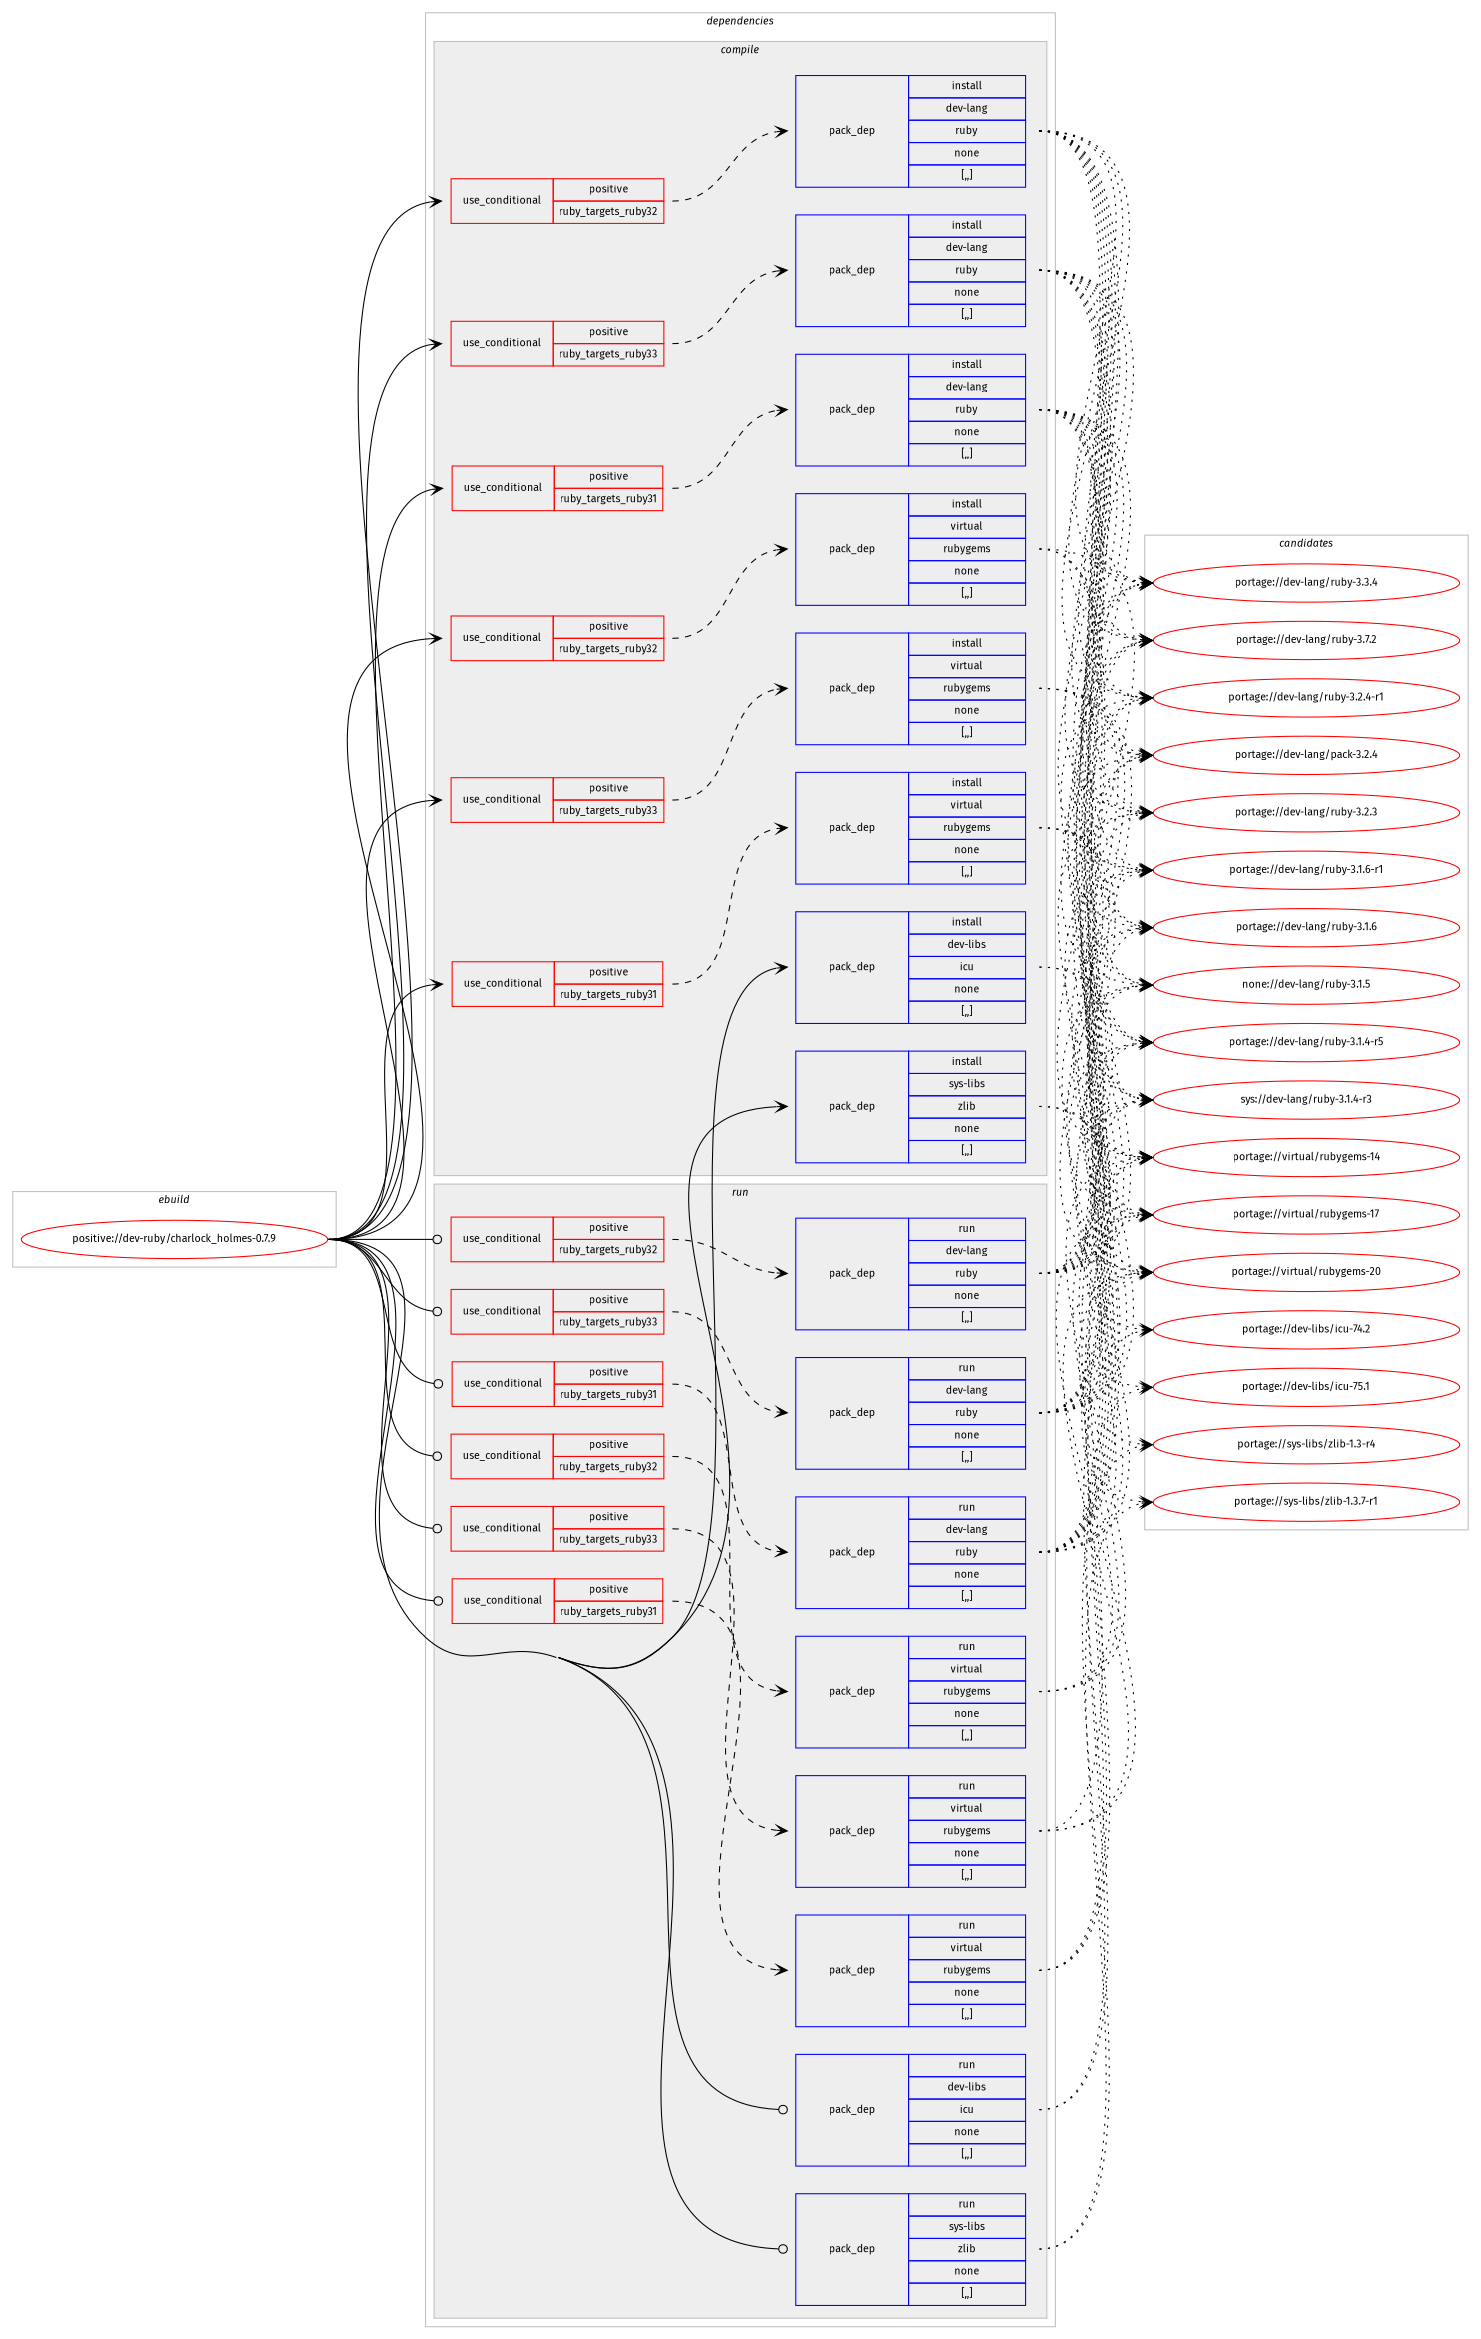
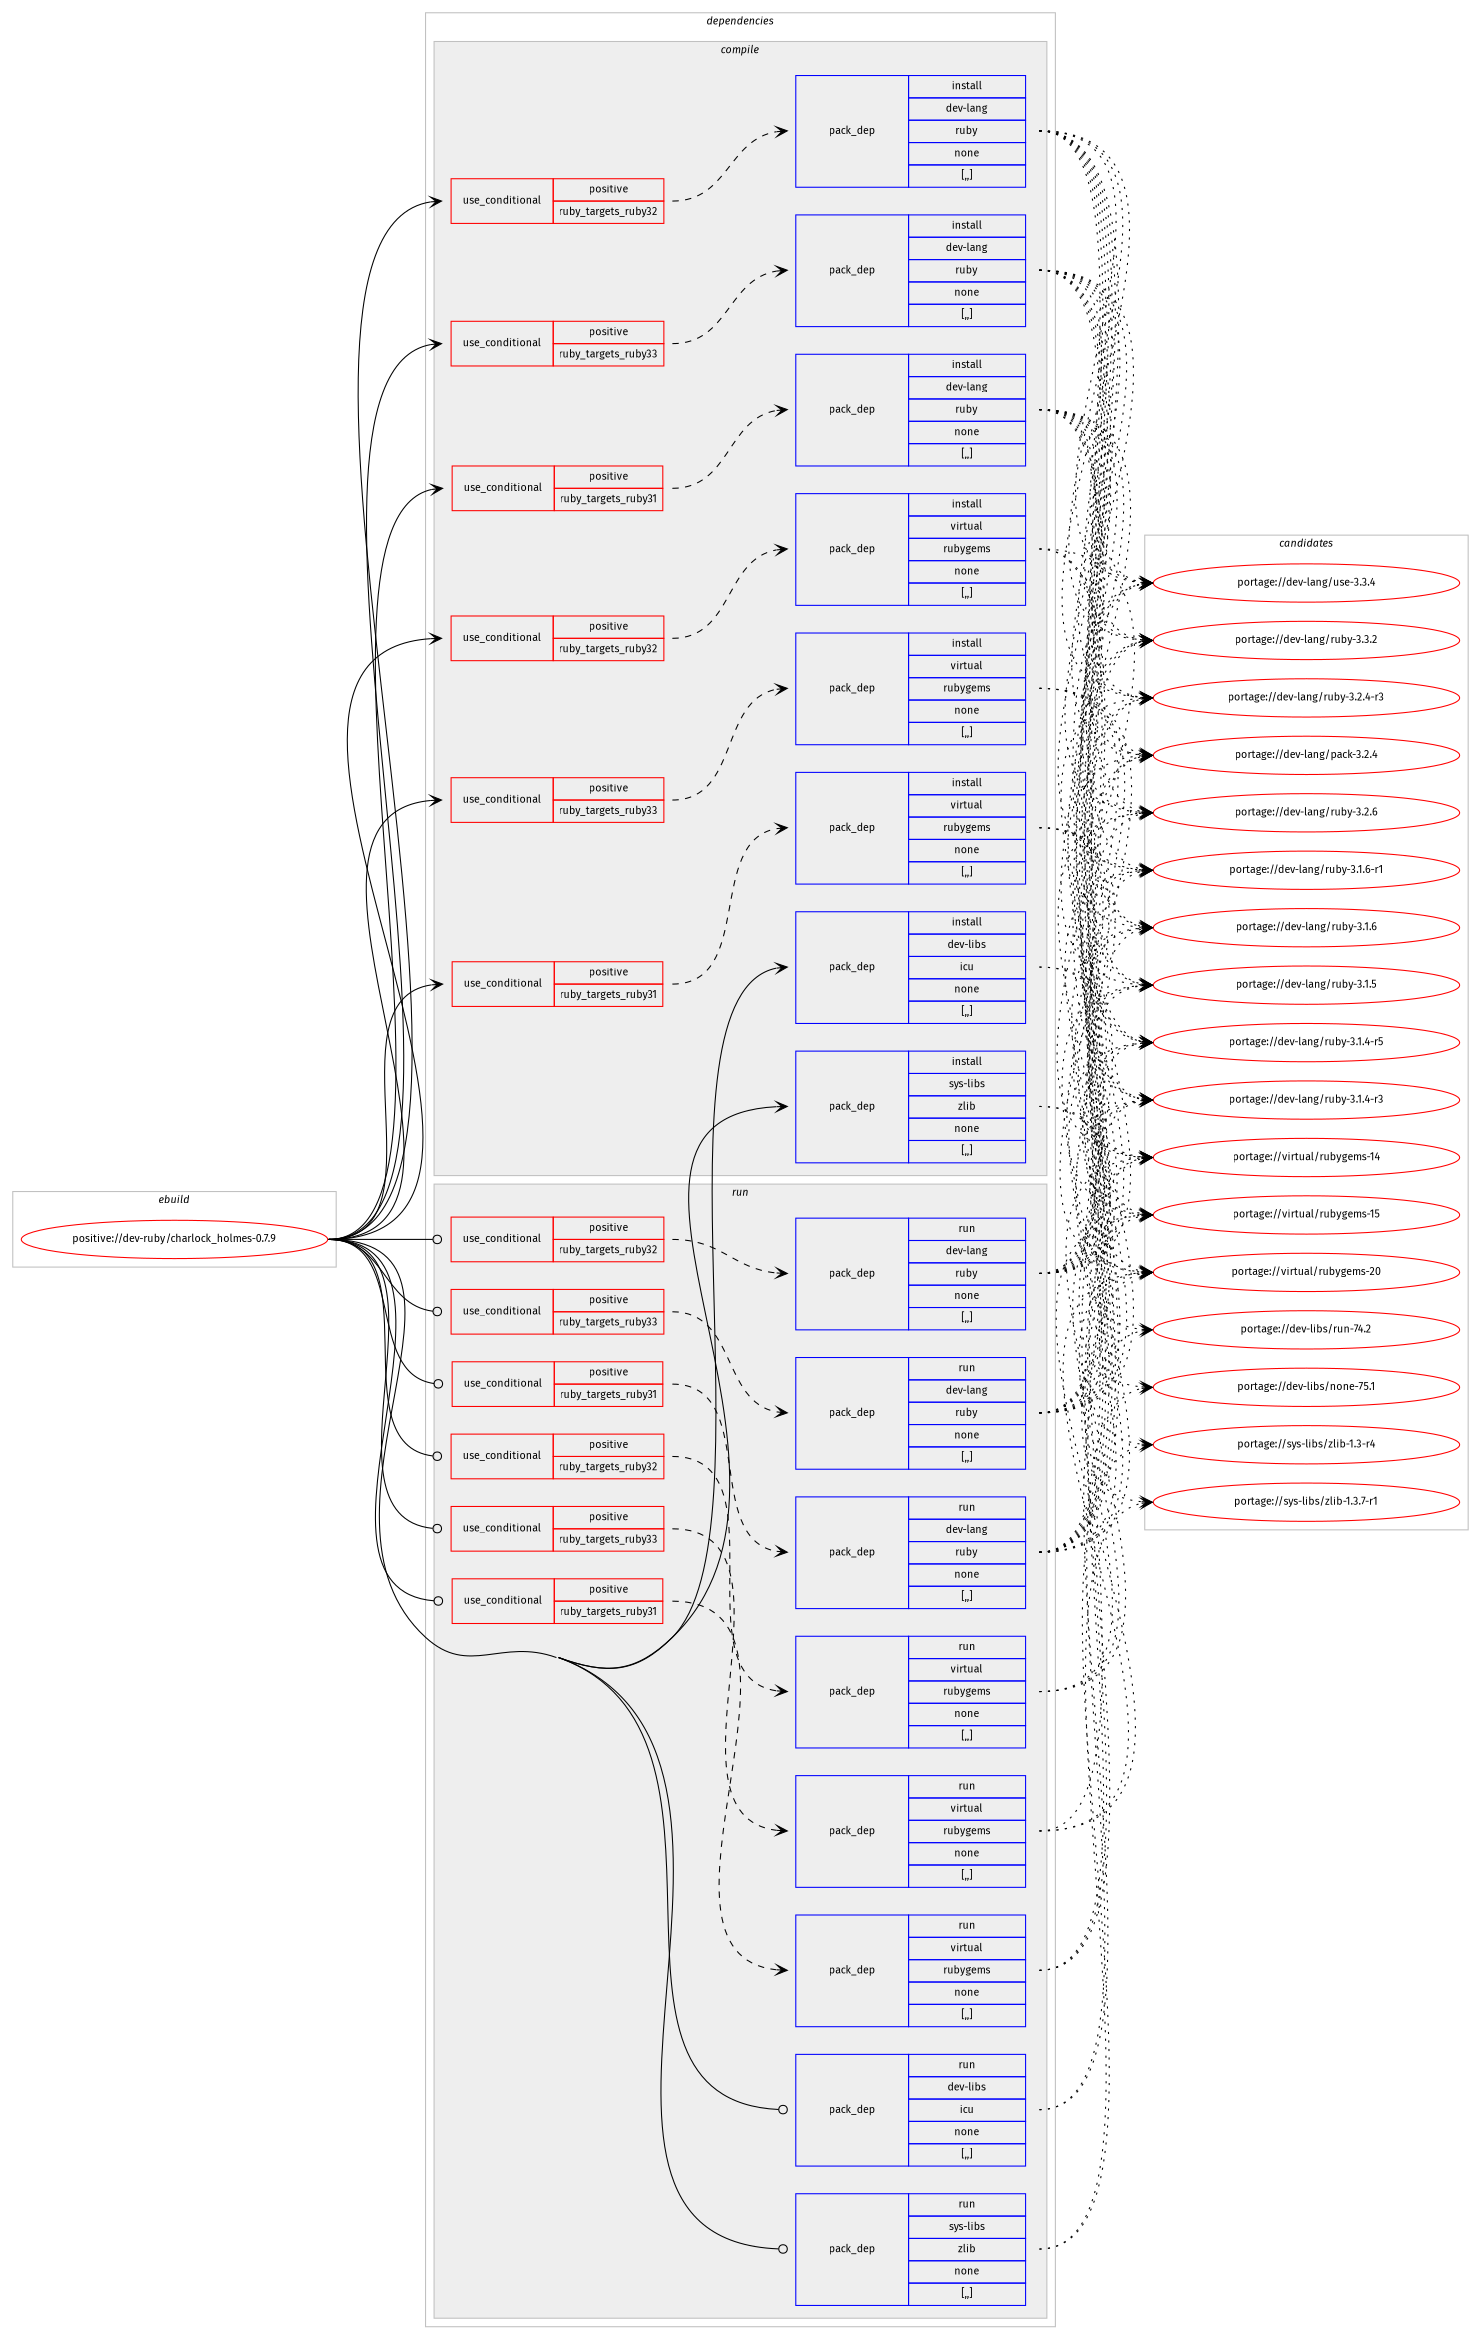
(1306, 583) -> (1306, 583)
(1306, 640) -> (1306, 640)
(1306, 698) -> (1306, 698)
(1306, 813) -> (1306, 813)
(1306, 985) -> (1306, 985)
(1306, 1100) -> (1306, 1100)
(1306, 1215) -> (1306, 1215)
(1306, 1330) -> (1306, 1330)
(1306, 1387) -> (1306, 1387)
